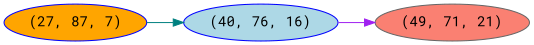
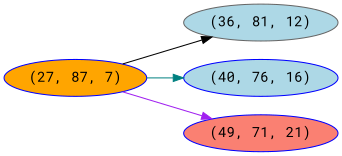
none -> (261, 23)
(351, 23) -> (162, 104)
(452, 23) -> (261, 133)
